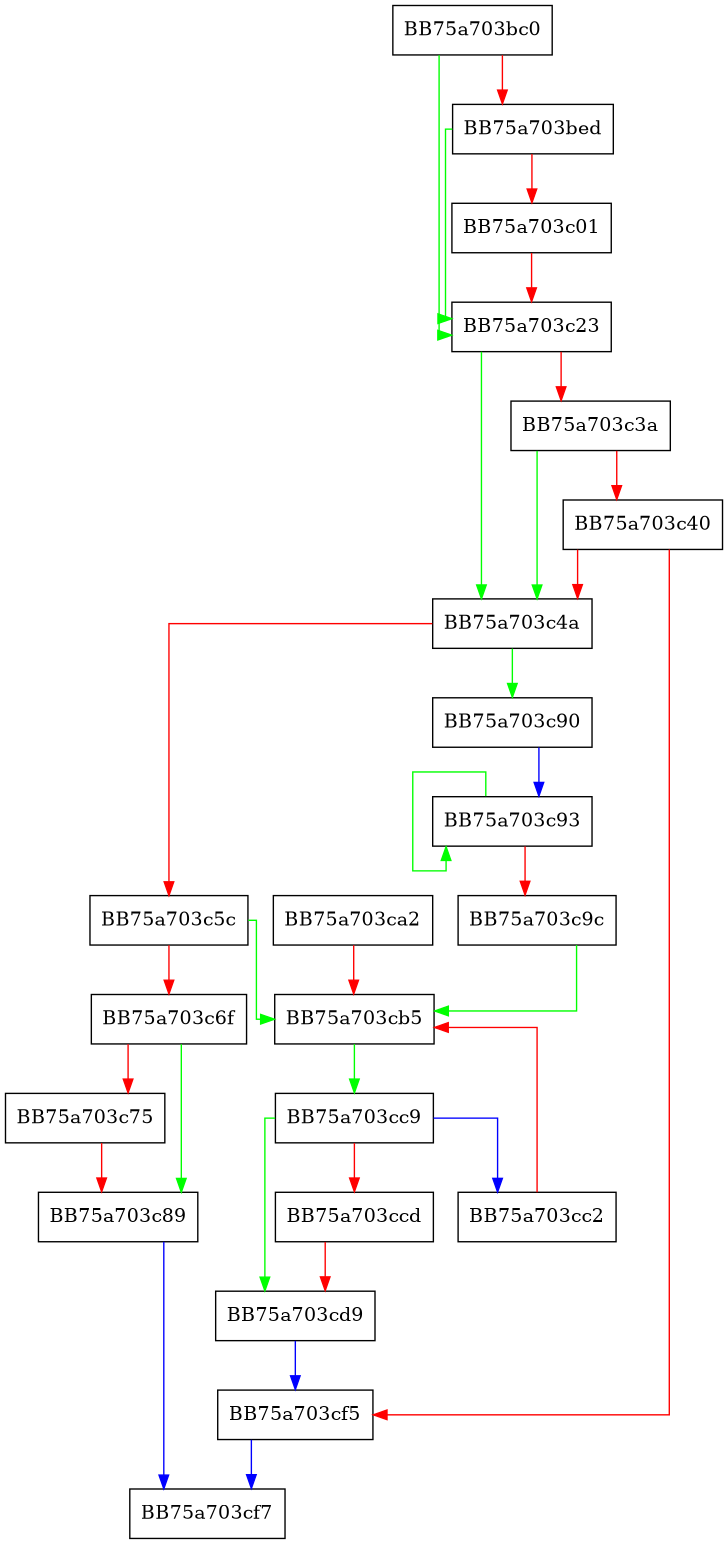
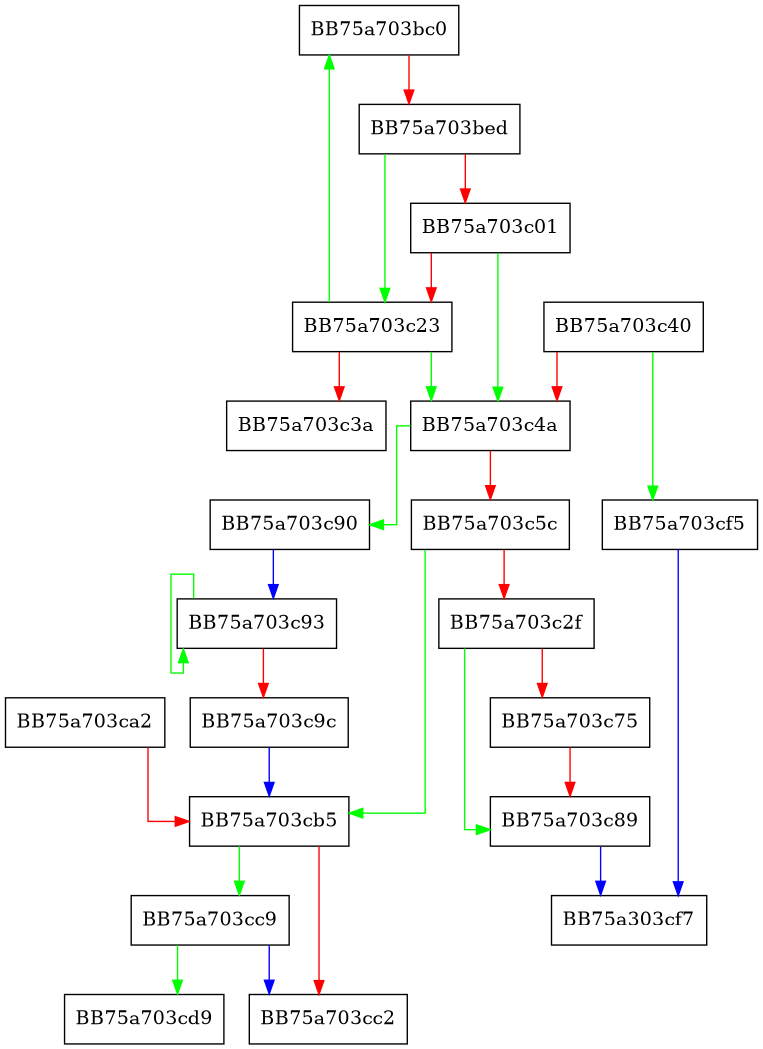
(439, 196) -> (329, 186)
(617, 468) -> none
(537, 518) -> (498, 320)
(545, 1011) -> (269, 765)
(169, 1019) -> (516, 624)
(537, 1065) -> (319, 914)
(669, 1123) -> (653, 419)
(354, 1217) -> none
(295, 1358) -> none
(207, 1514) -> (629, 920)
